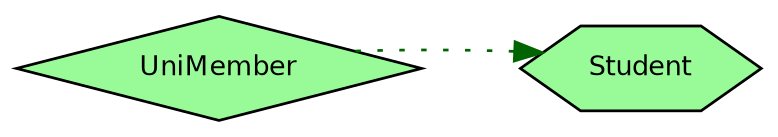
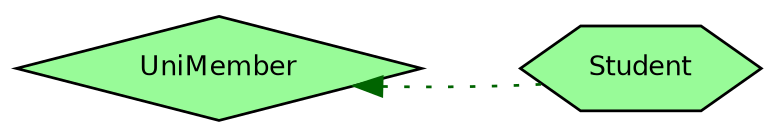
(434, 50) -> (462, 87)
